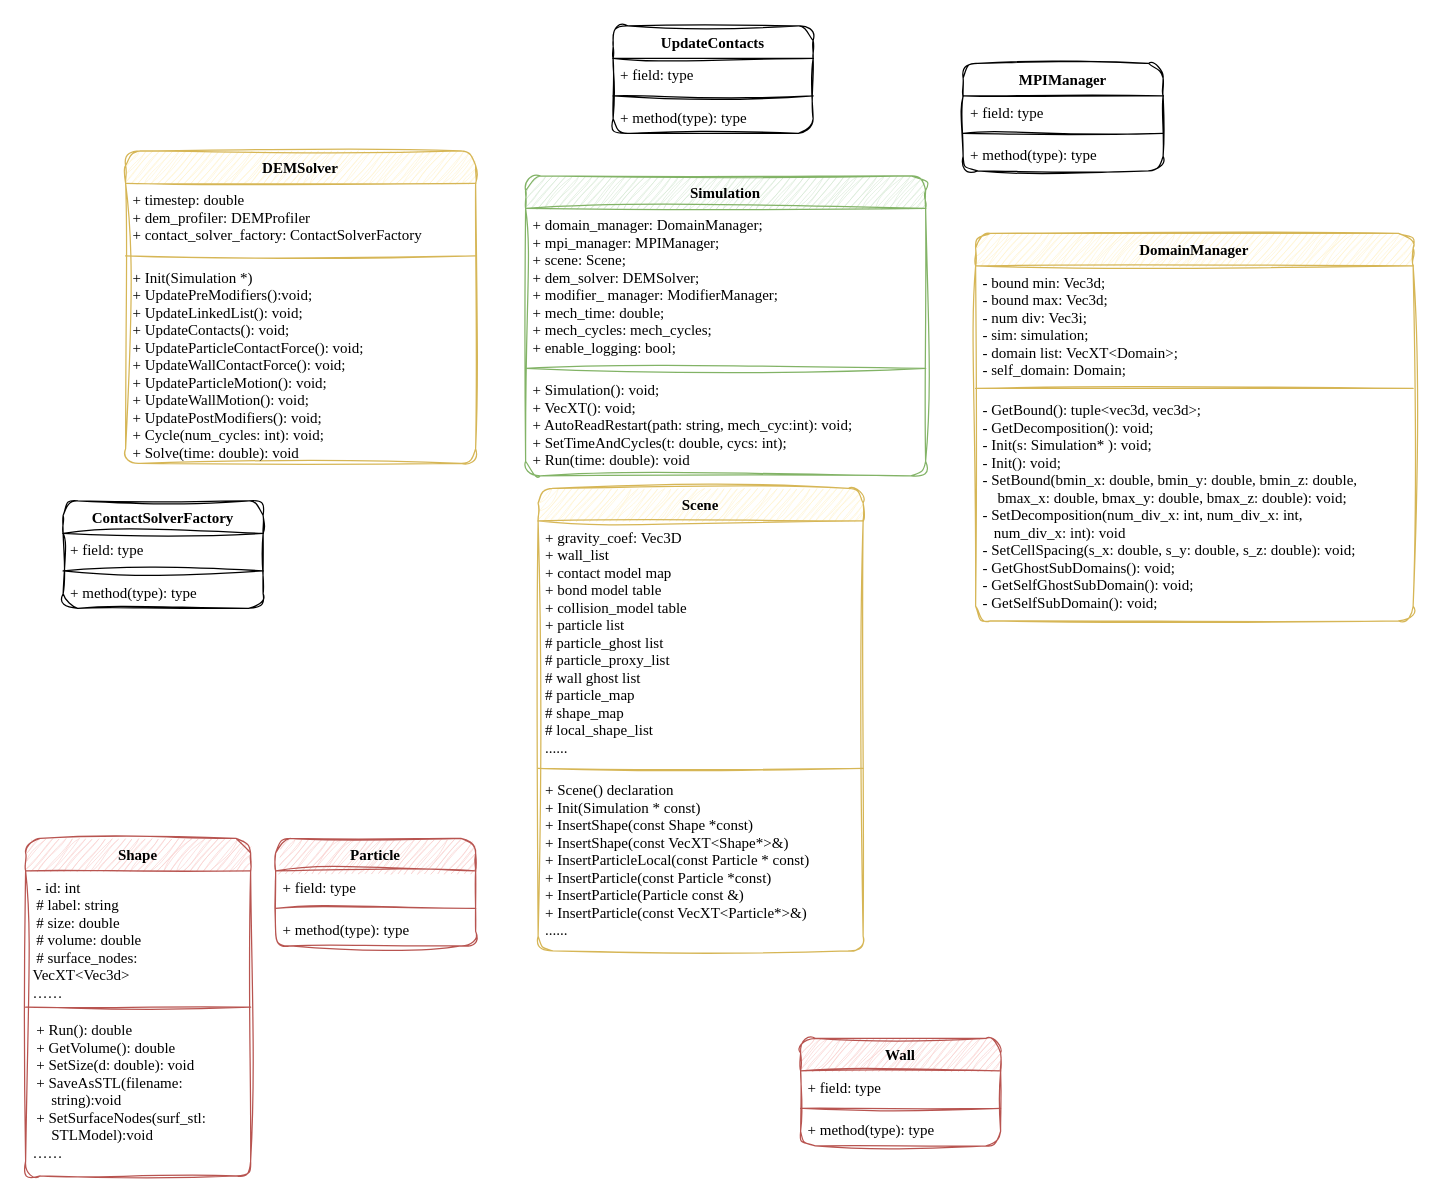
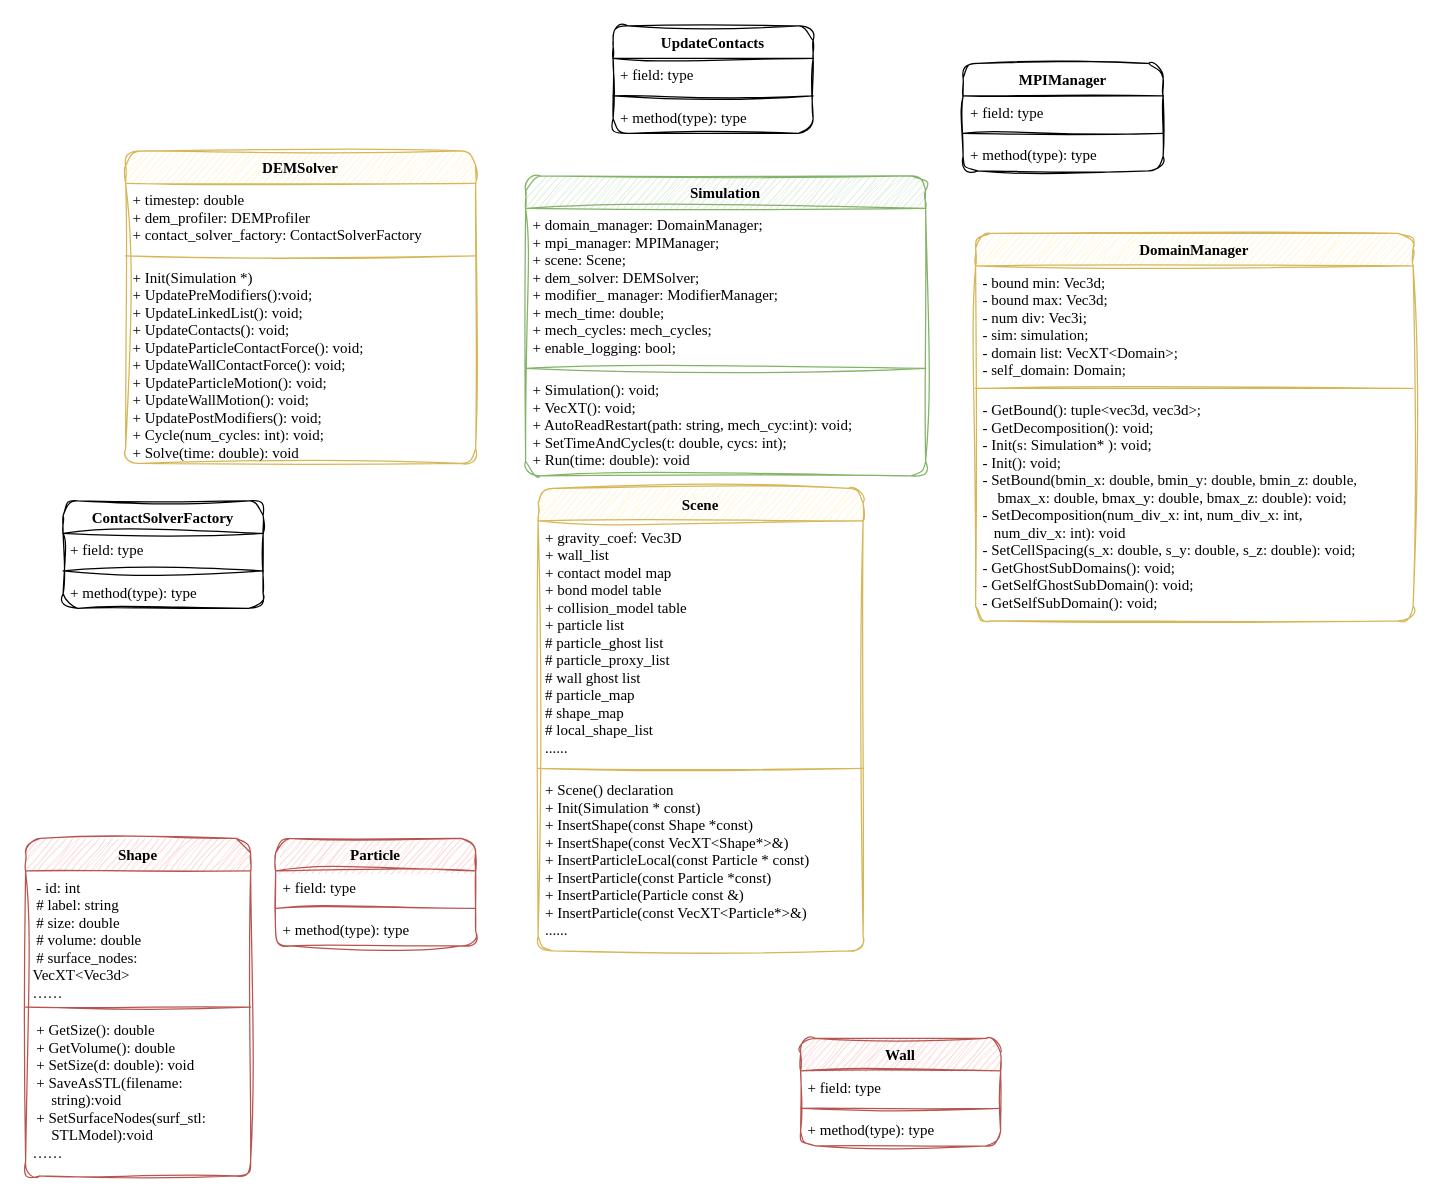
(88, 1030) -> (103, 1030)
